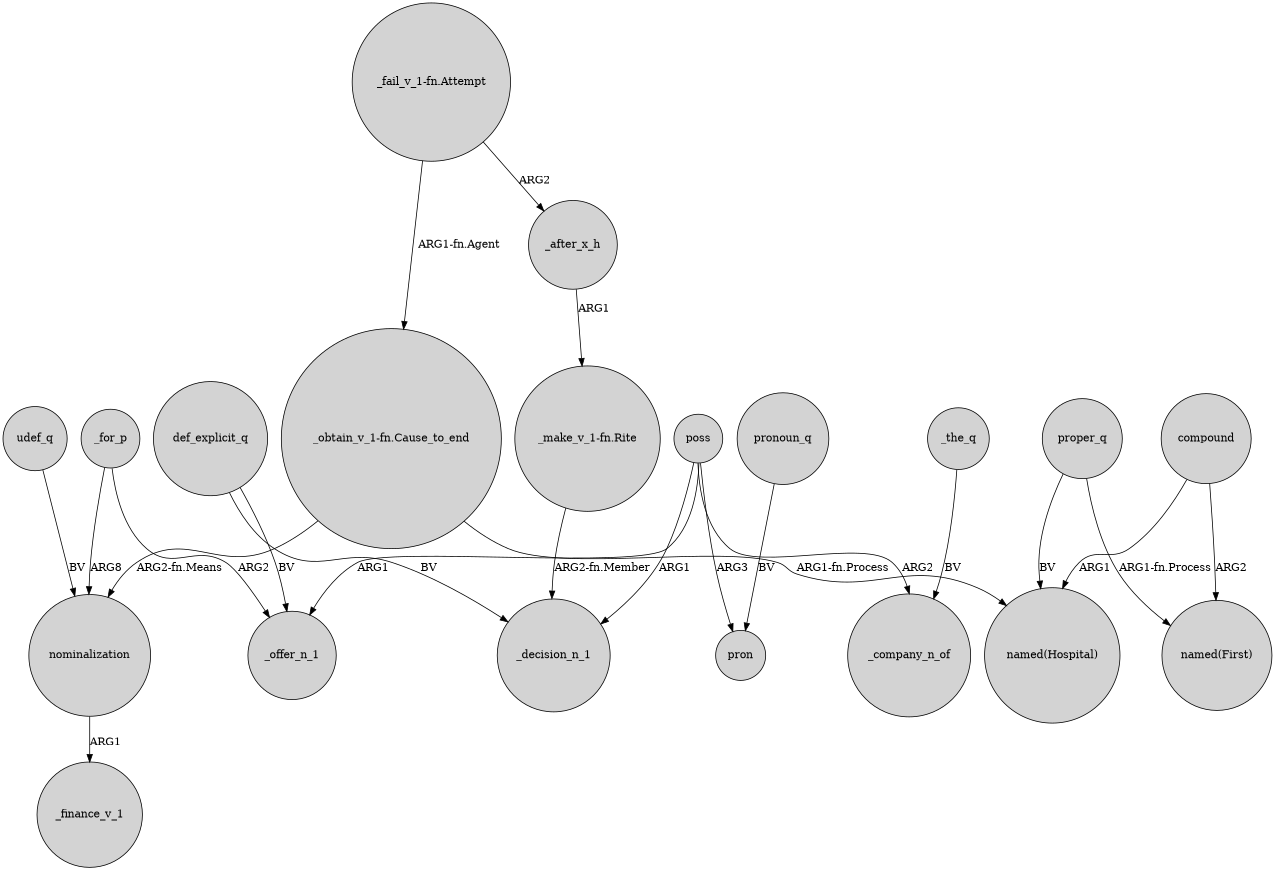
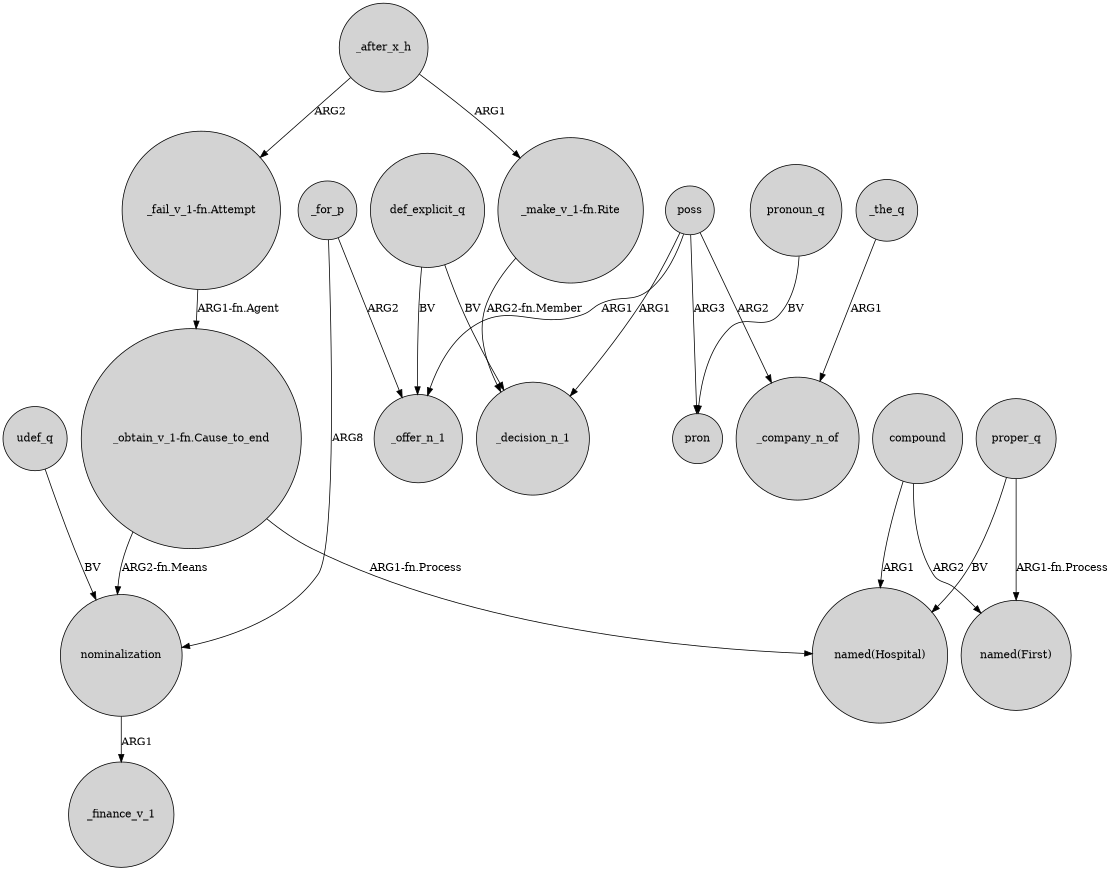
(511, 173) -> (308, 115)
(953, 568) -> (866, 309)
